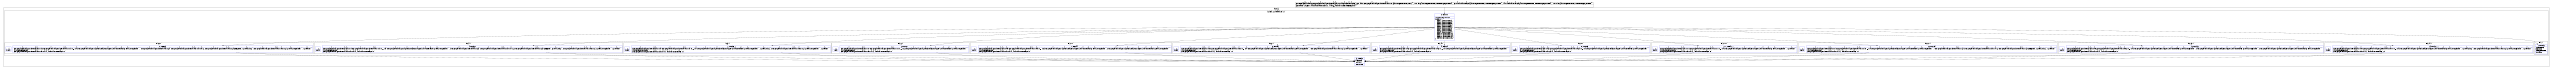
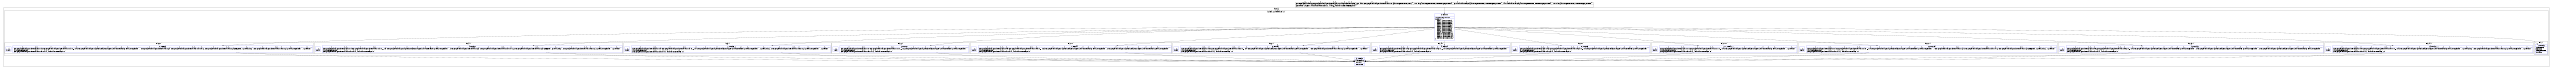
(641, 50) -> (640, 50)
(1359, 61) -> (1360, 61)
